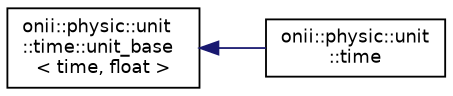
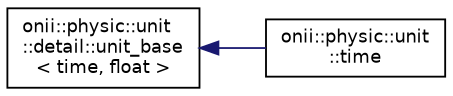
(103, 48) -> (103, 48)
